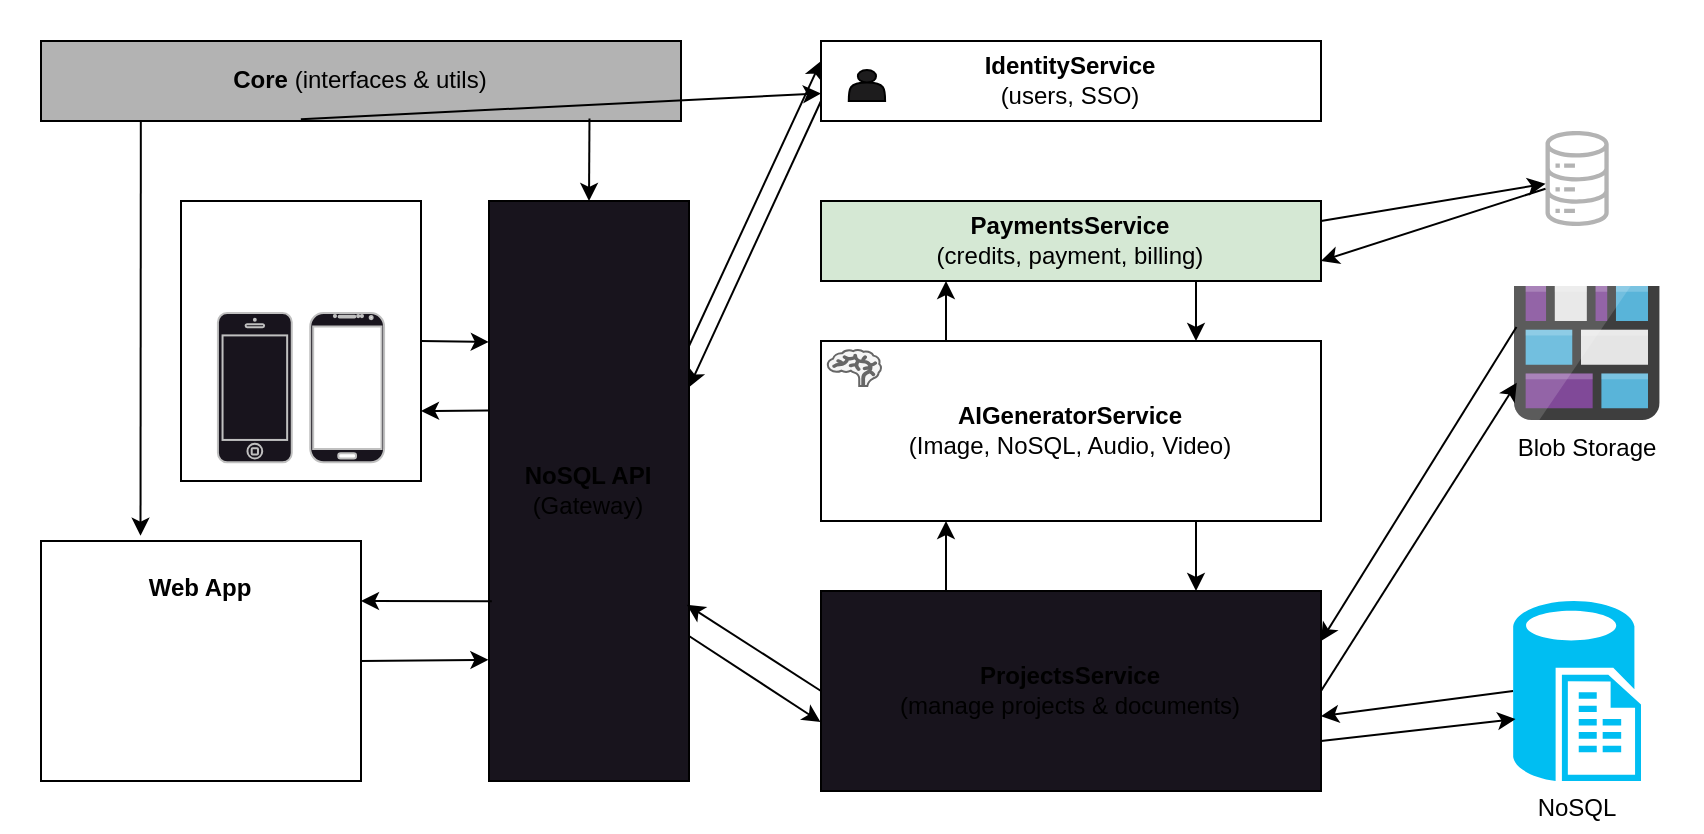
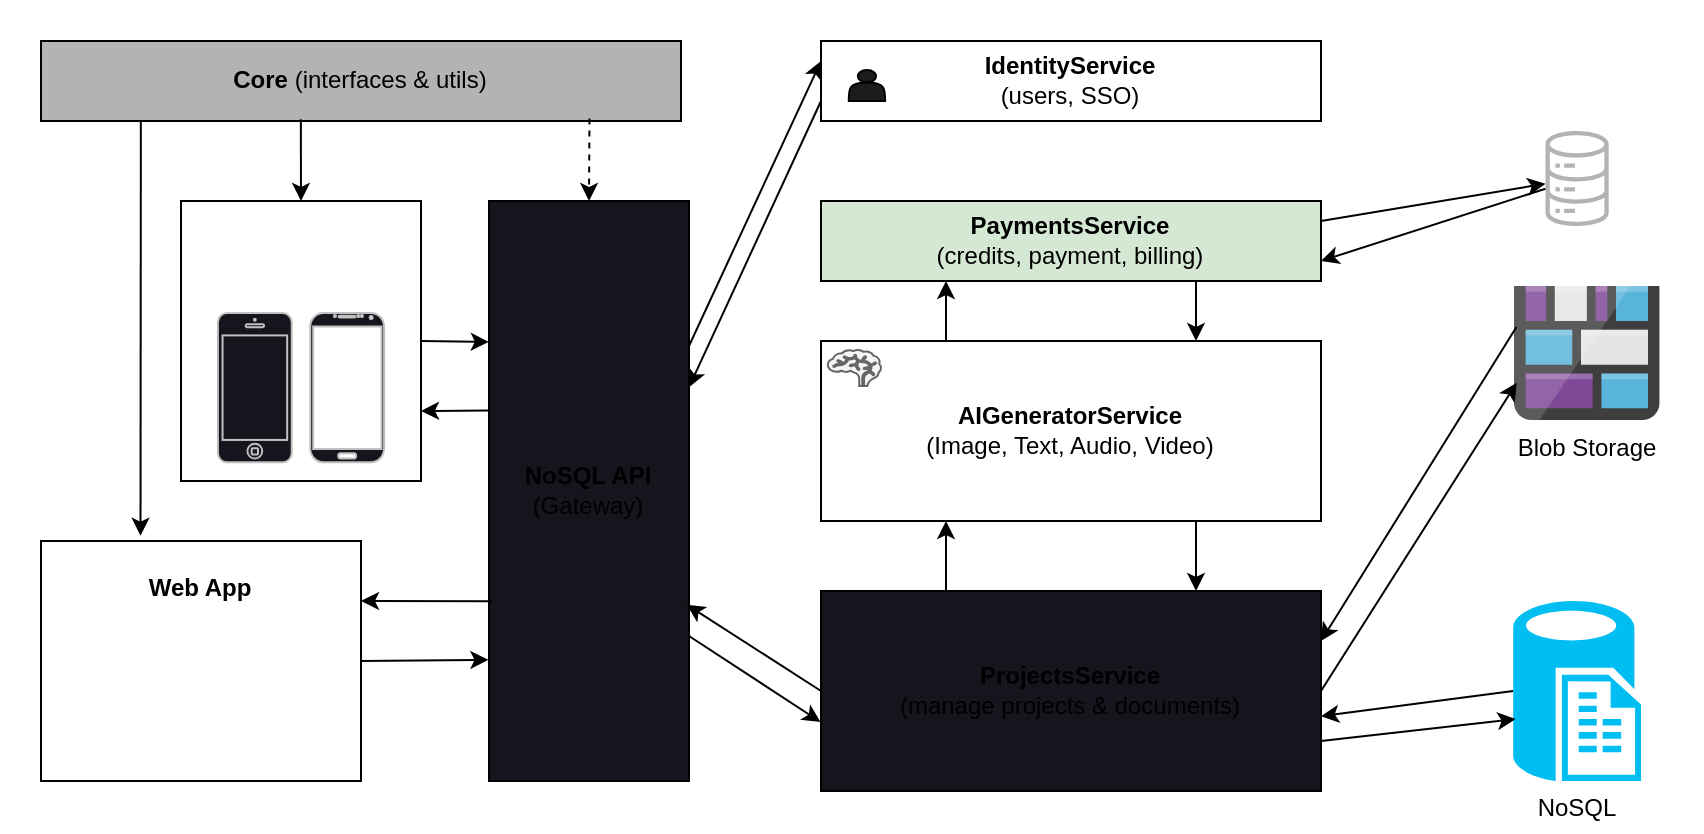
(551, 107) -> (301, 153)
(589, 155) -> (589, 155)
(1071, 431) -> (1071, 431)
